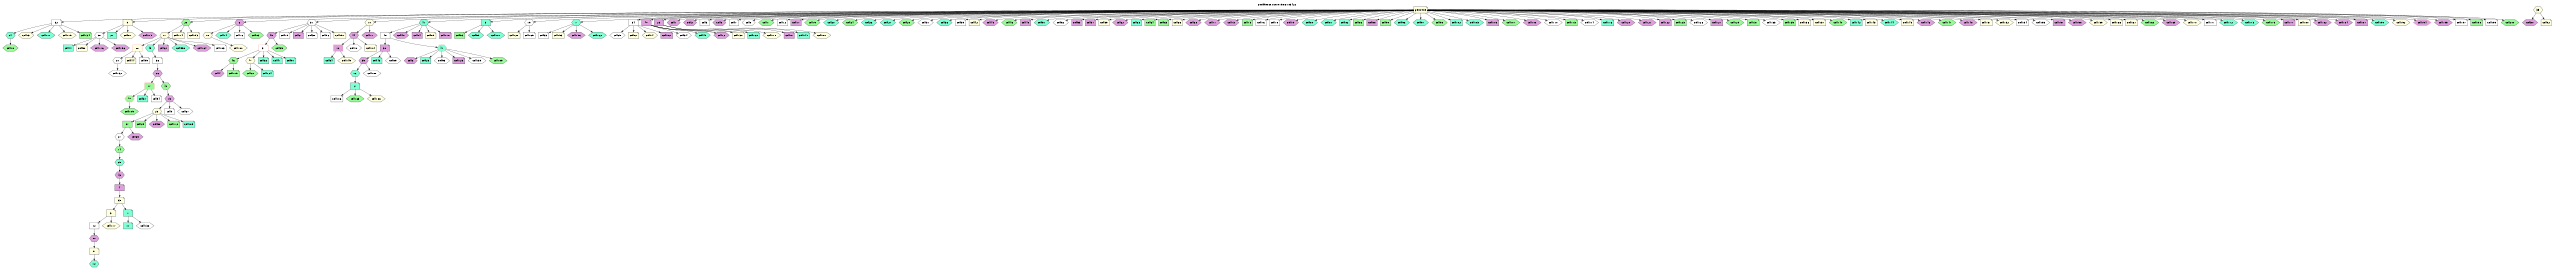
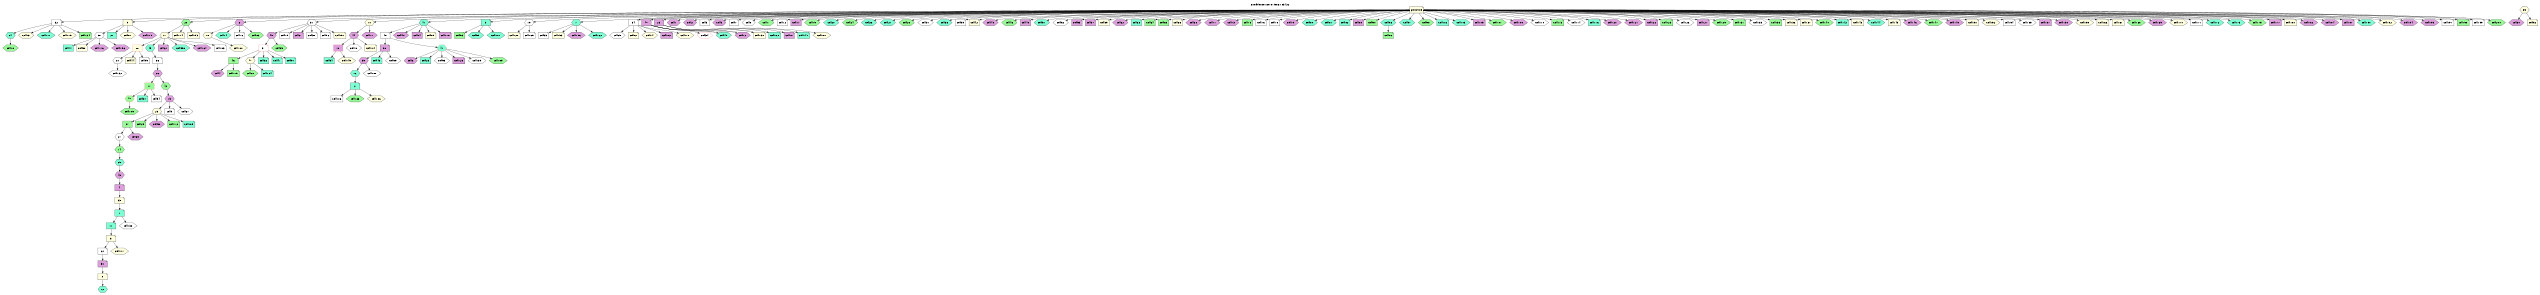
(1389, 14) -> (1388, 28)
(2422, 23) -> (2409, 23)
(707, 30) -> (658, 29)
(684, 35) -> (705, 35)
(233, 61) -> (233, 61)
(116, 206) -> (111, 231)
(94, 238) -> (103, 264)
